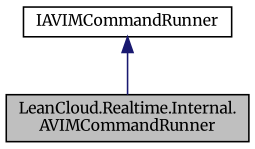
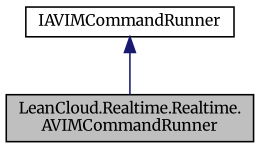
(128, 118) -> (130, 118)
